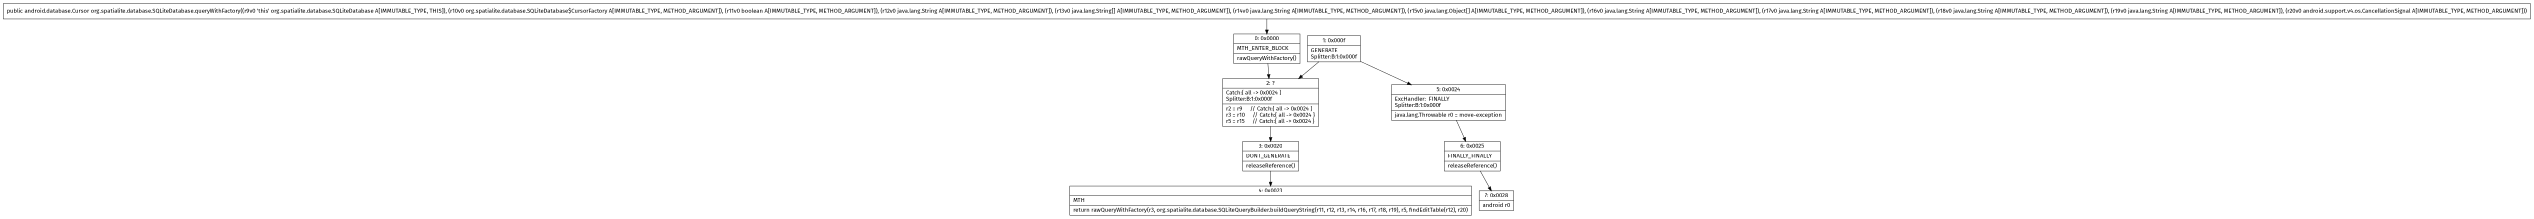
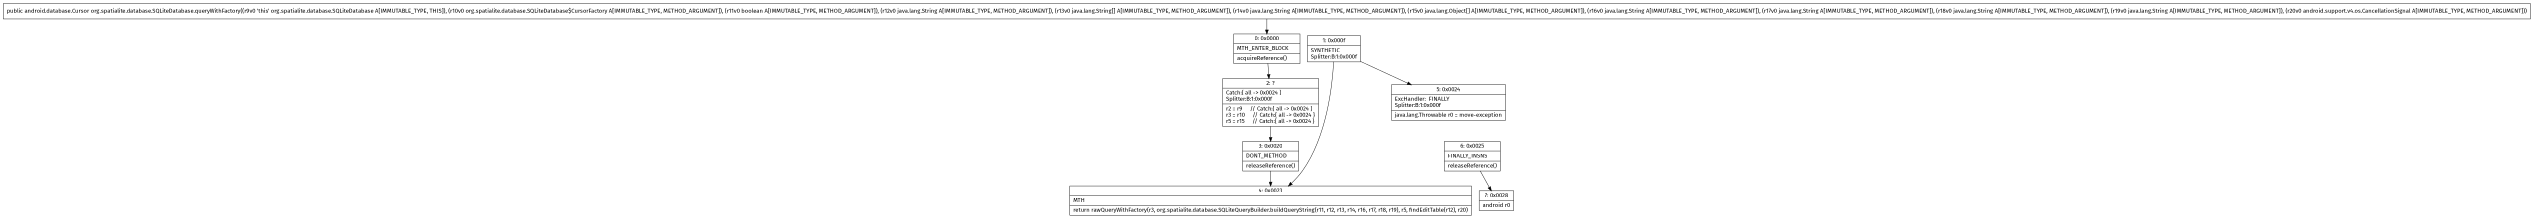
(1324, 50) -> (1325, 50)
(1267, 58) -> (1262, 58)
(1310, 69) -> (1323, 127)
(1460, 129) -> none
(1268, 156) -> (1266, 156)
(1470, 156) -> (1468, 156)
